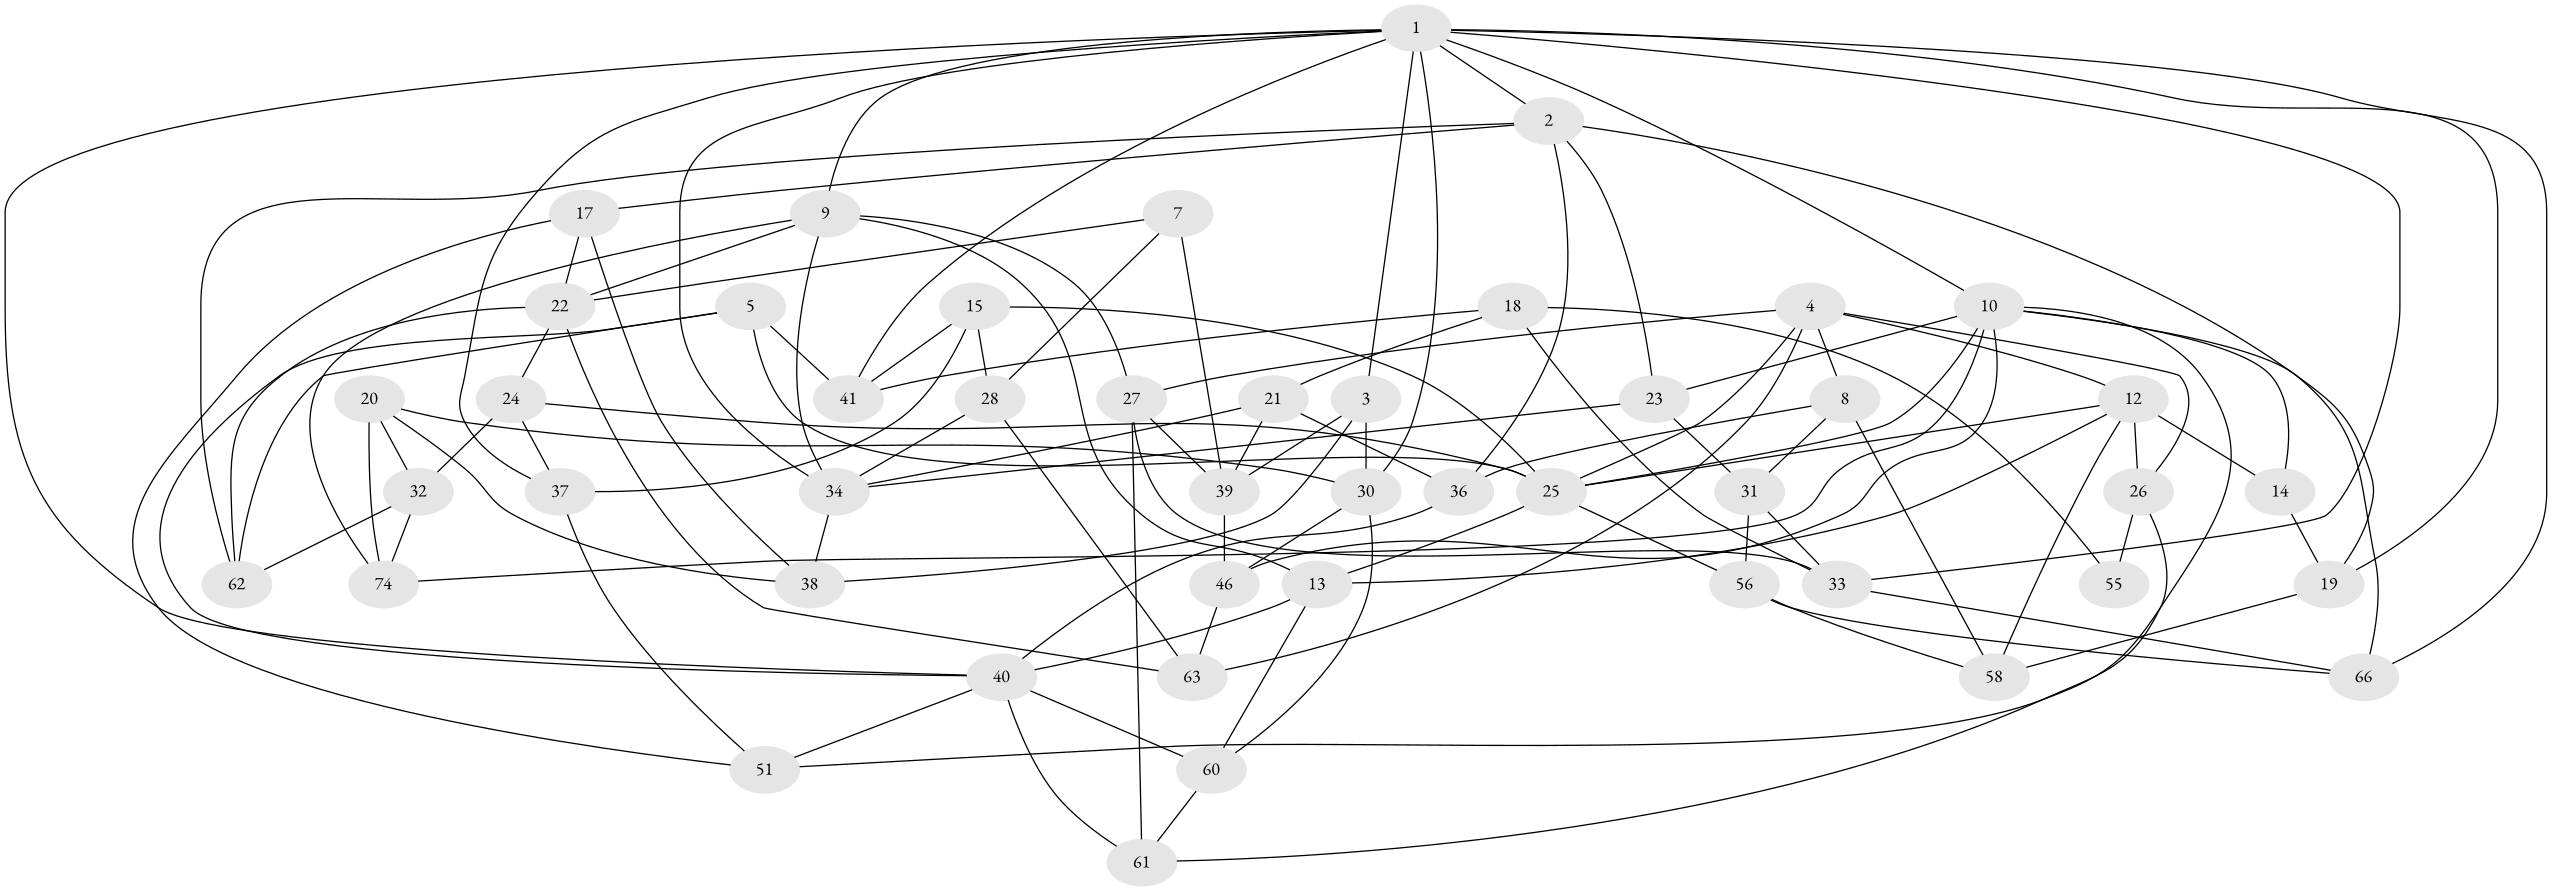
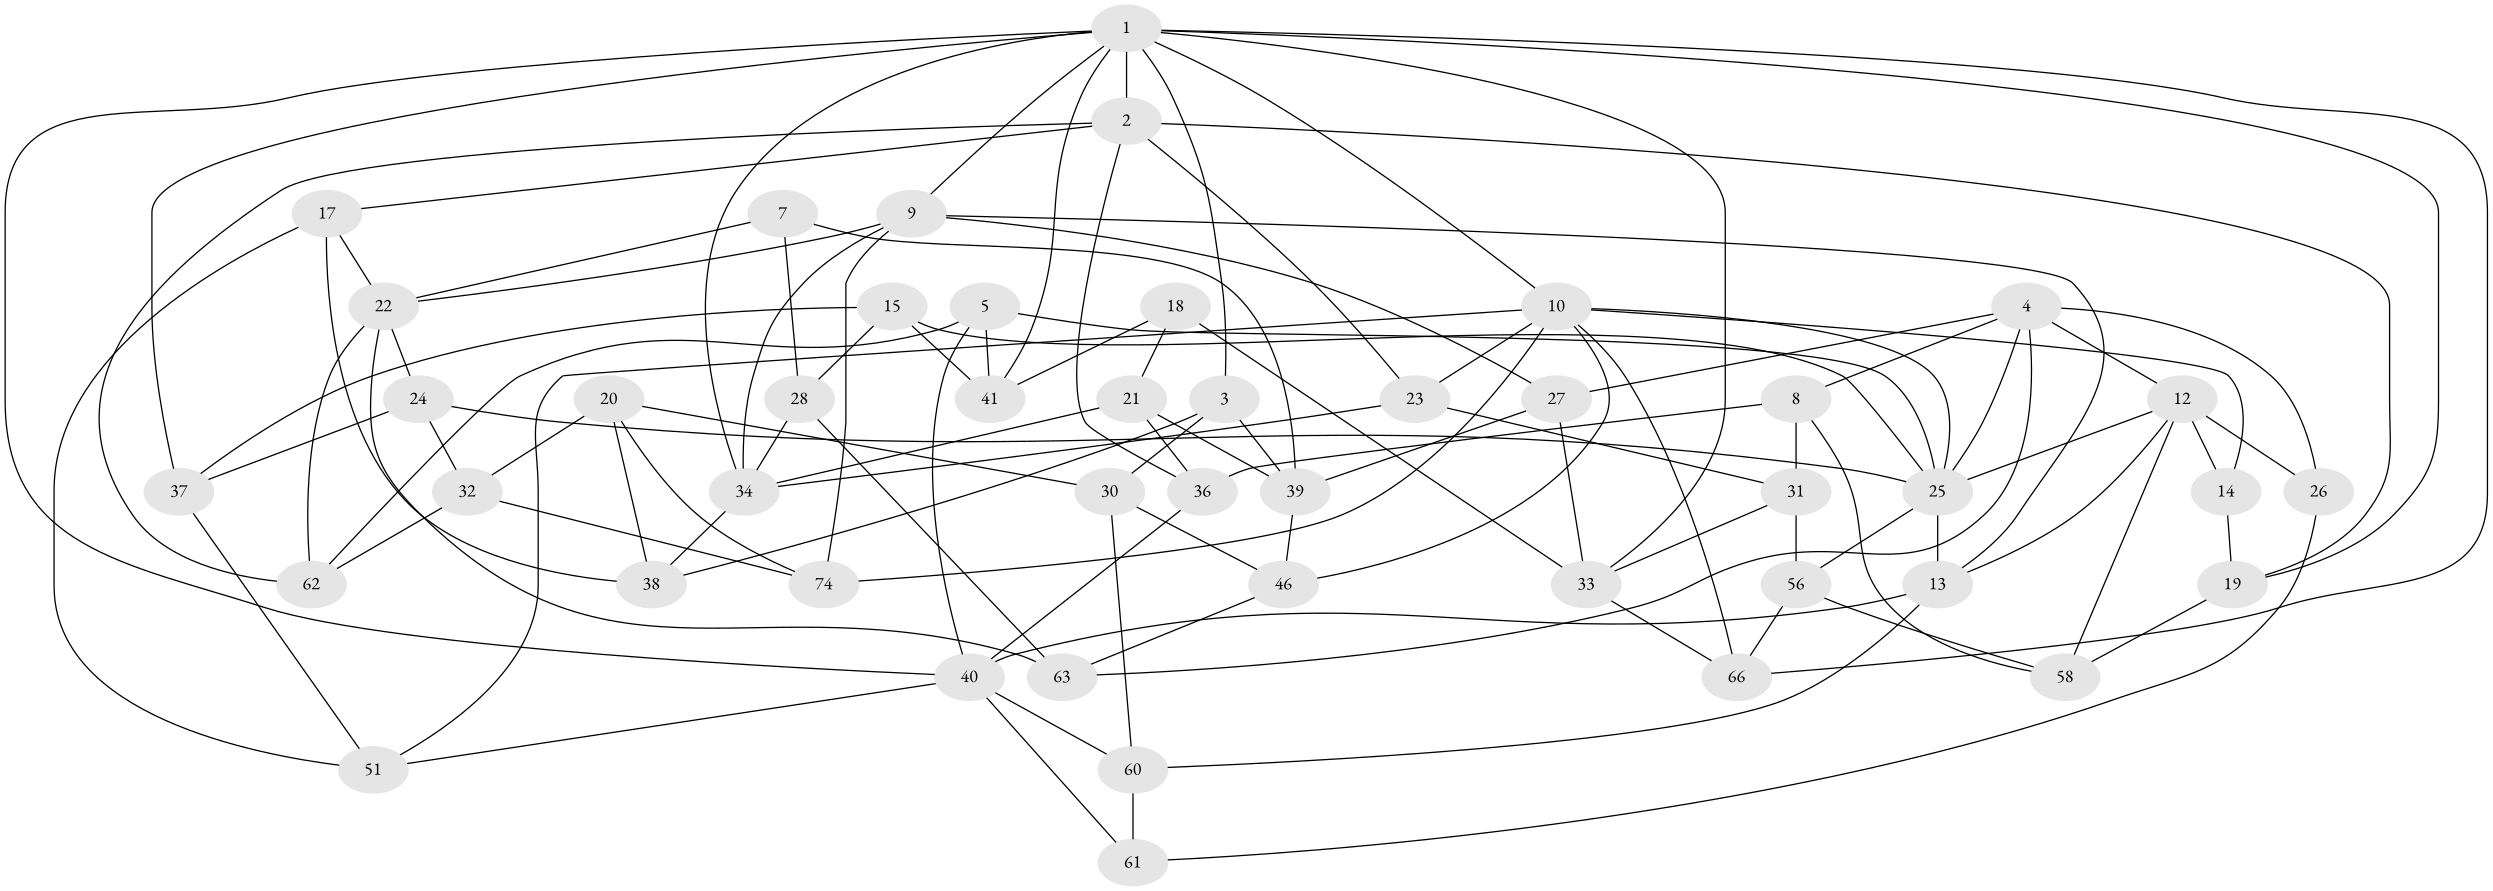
(1437, 266) -> none
(2114, 585) -> none
(1137, 631) -> none
